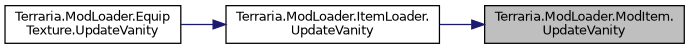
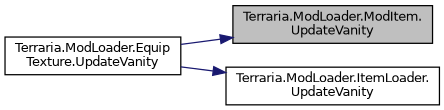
(456, 24) -> (201, 42)
